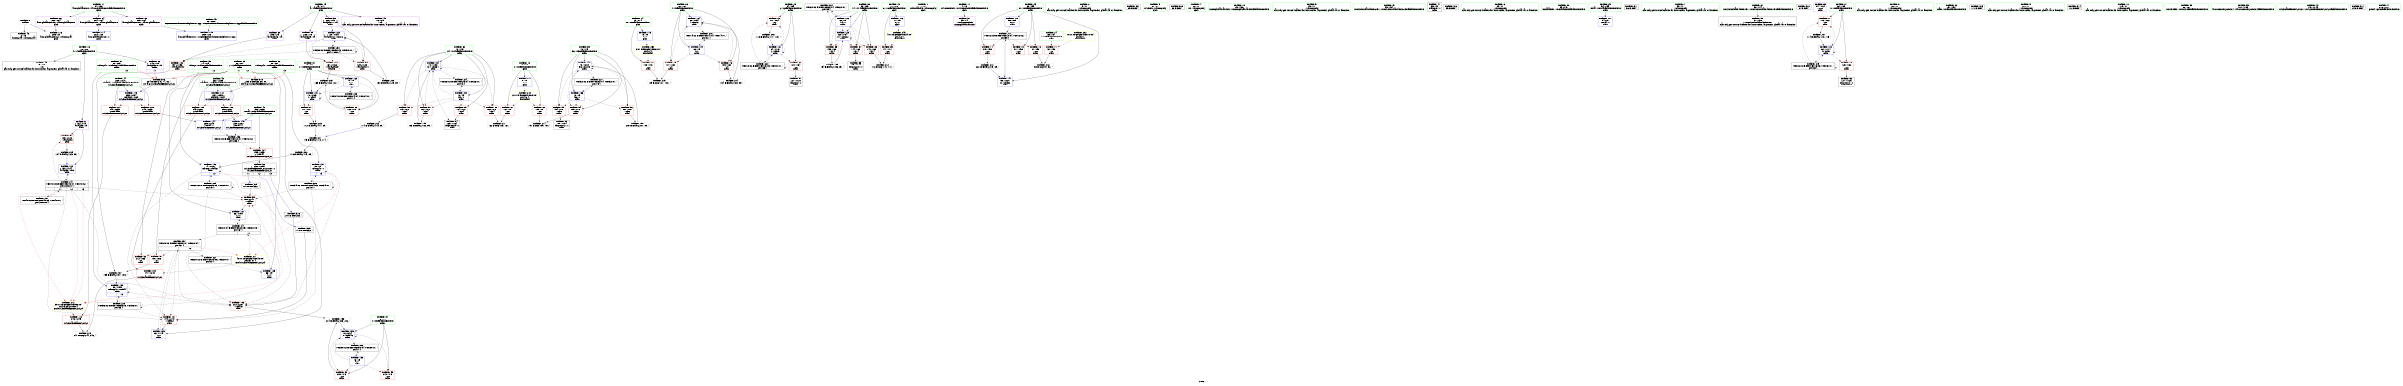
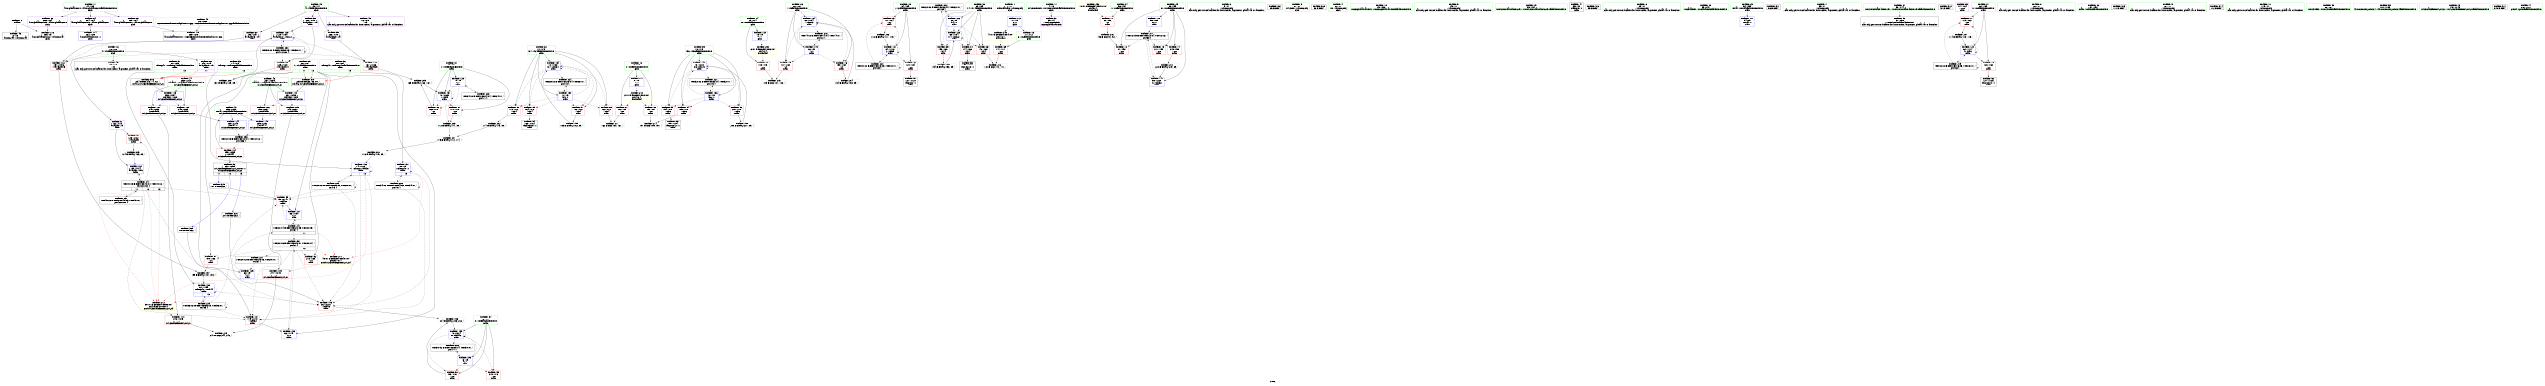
(896, 14) -> (1021, 28)
(56, 25) -> (48, 25)
(1040, 58) -> (1113, 42)
(332, 69) -> (371, 69)
(1846, 85) -> (1988, 85)
(436, 96) -> (534, 85)
(345, 132) -> (473, 132)
none -> (483, 342)
